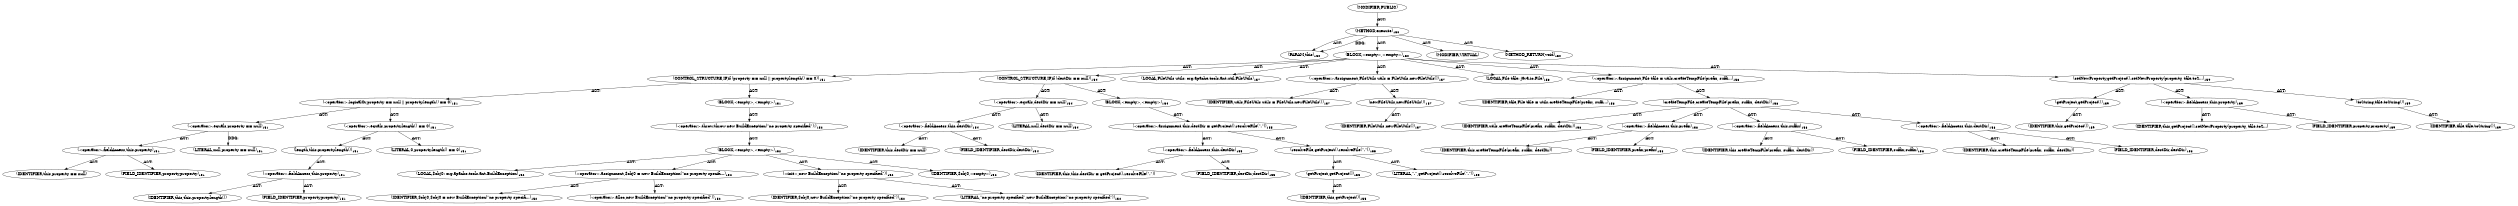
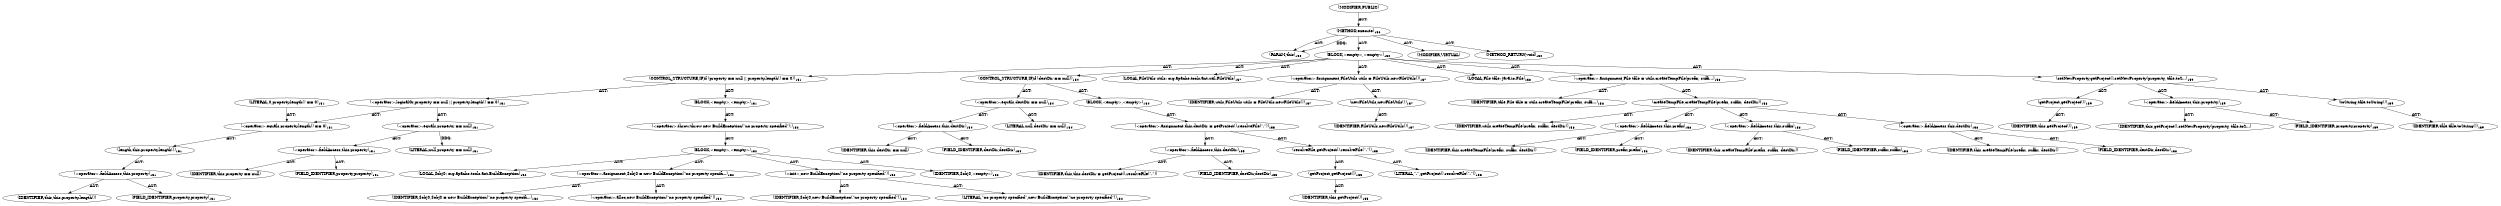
(408, 138) -> (287, 113)
